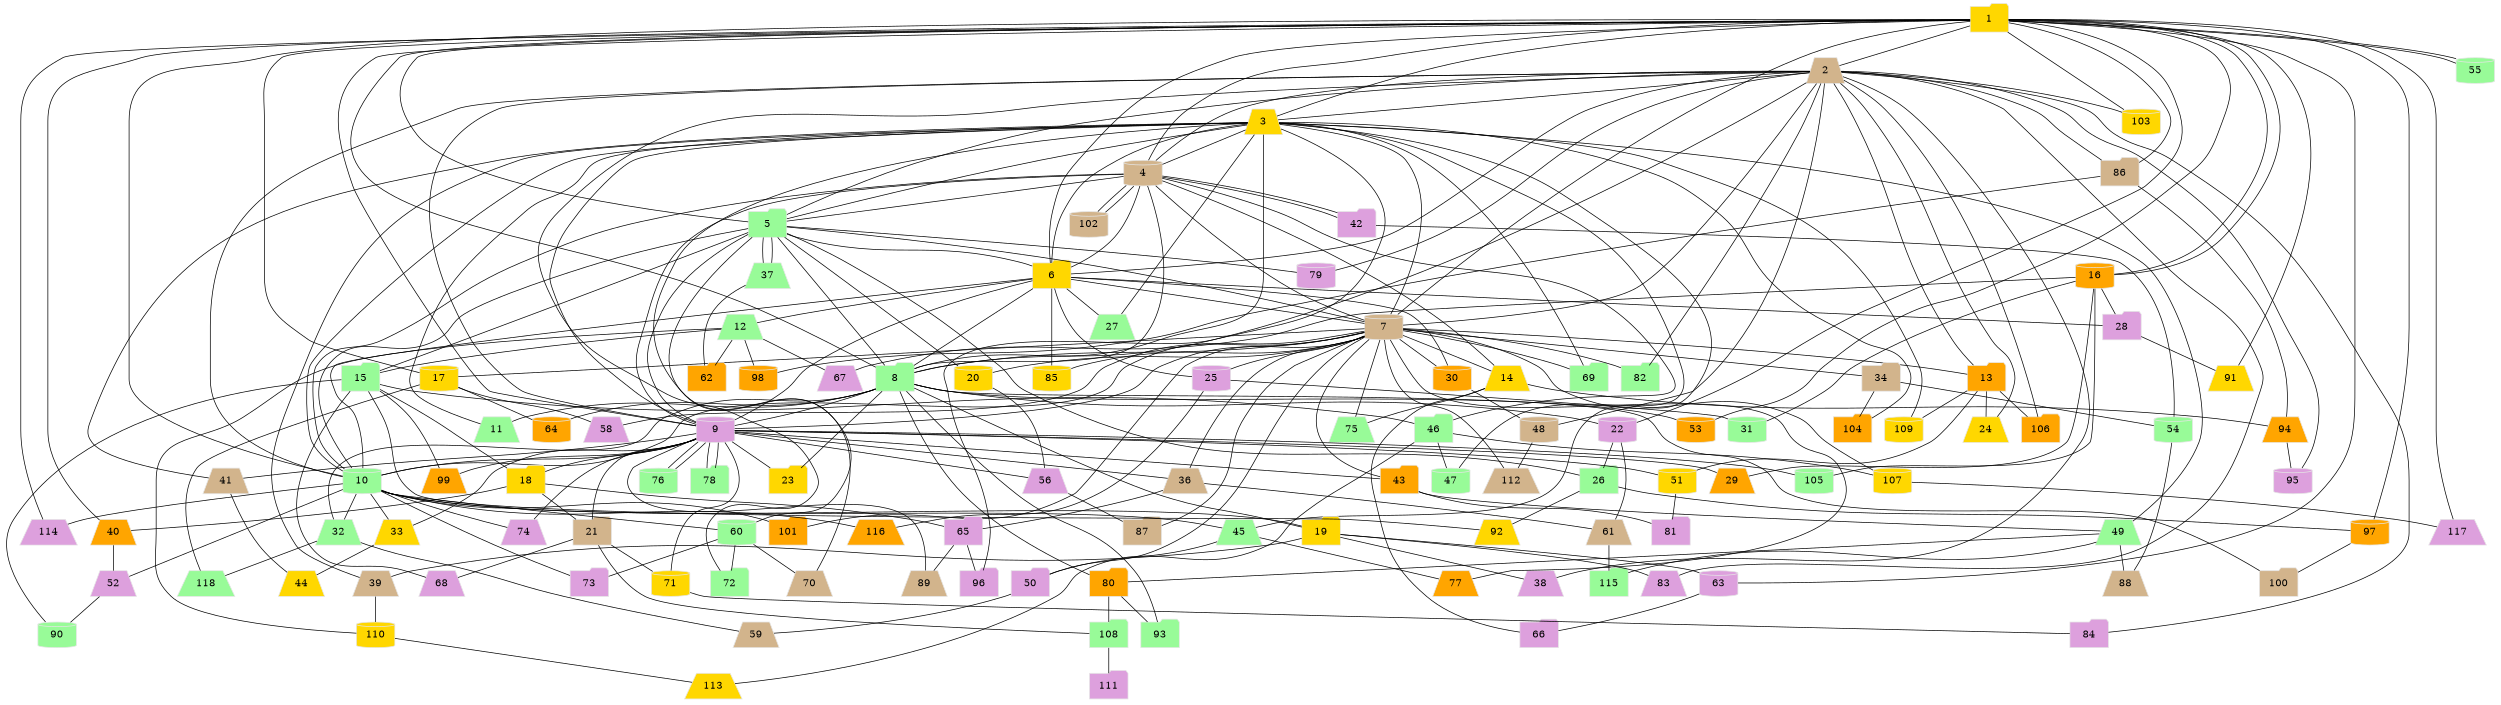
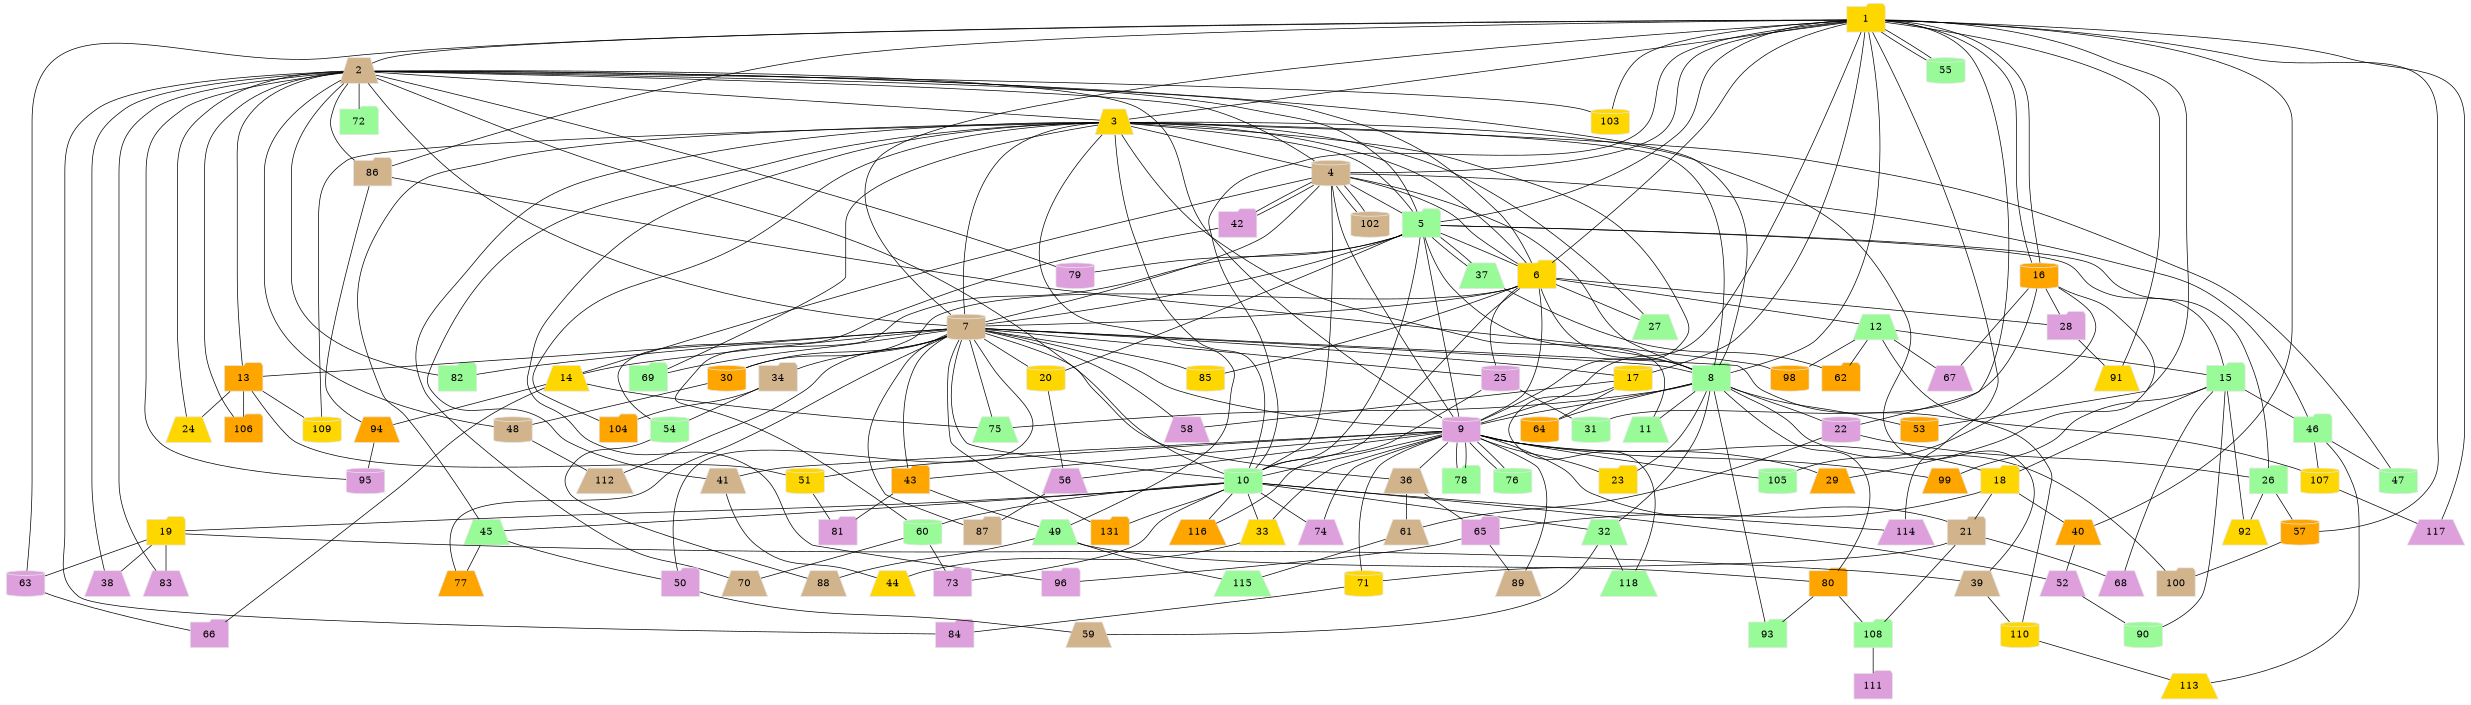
(1112, 477) -> (1404, 410)
(788, 532) -> (1110, 532)
(2370, 532) -> (2300, 532)
(733, 558) -> none
(1609, 584) -> (1243, 584)
